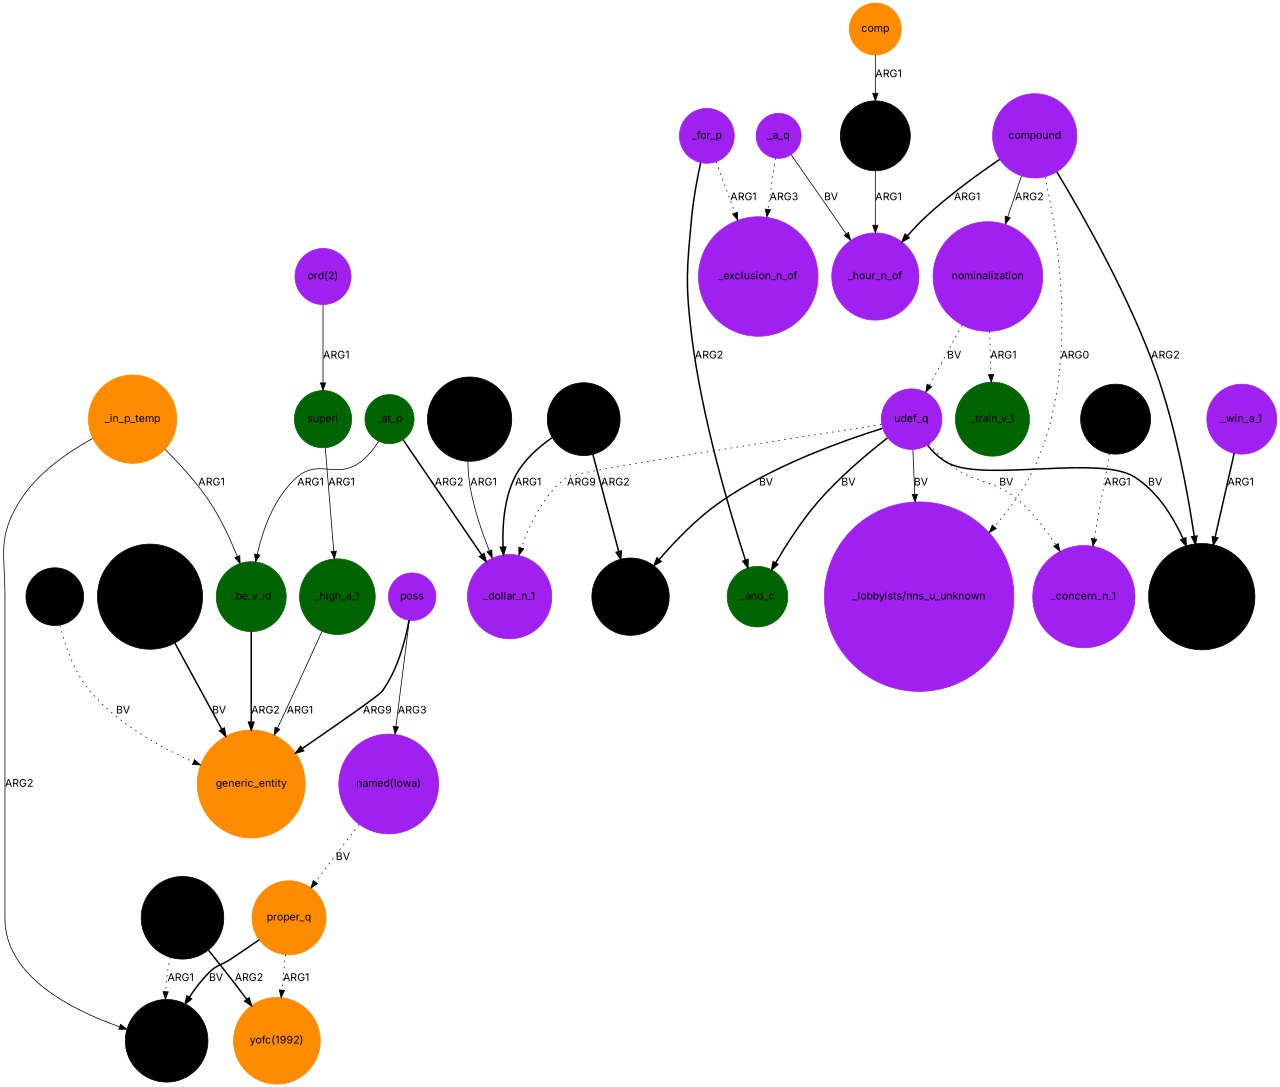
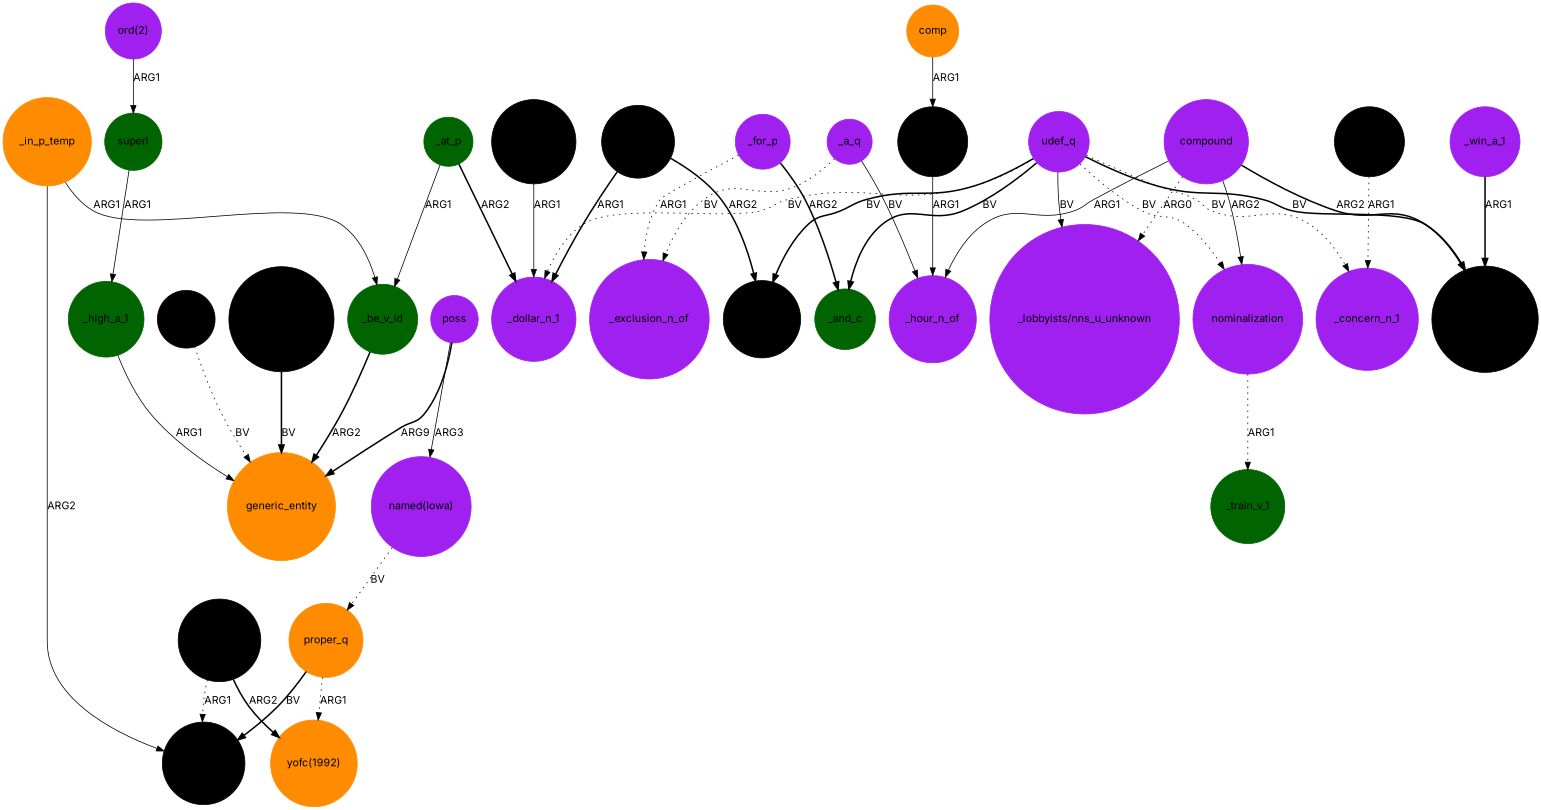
(951, 195) -> (1052, 215)
(784, 197) -> (711, 205)
(946, 355) -> (1147, 213)
(582, 483) -> (795, 205)
